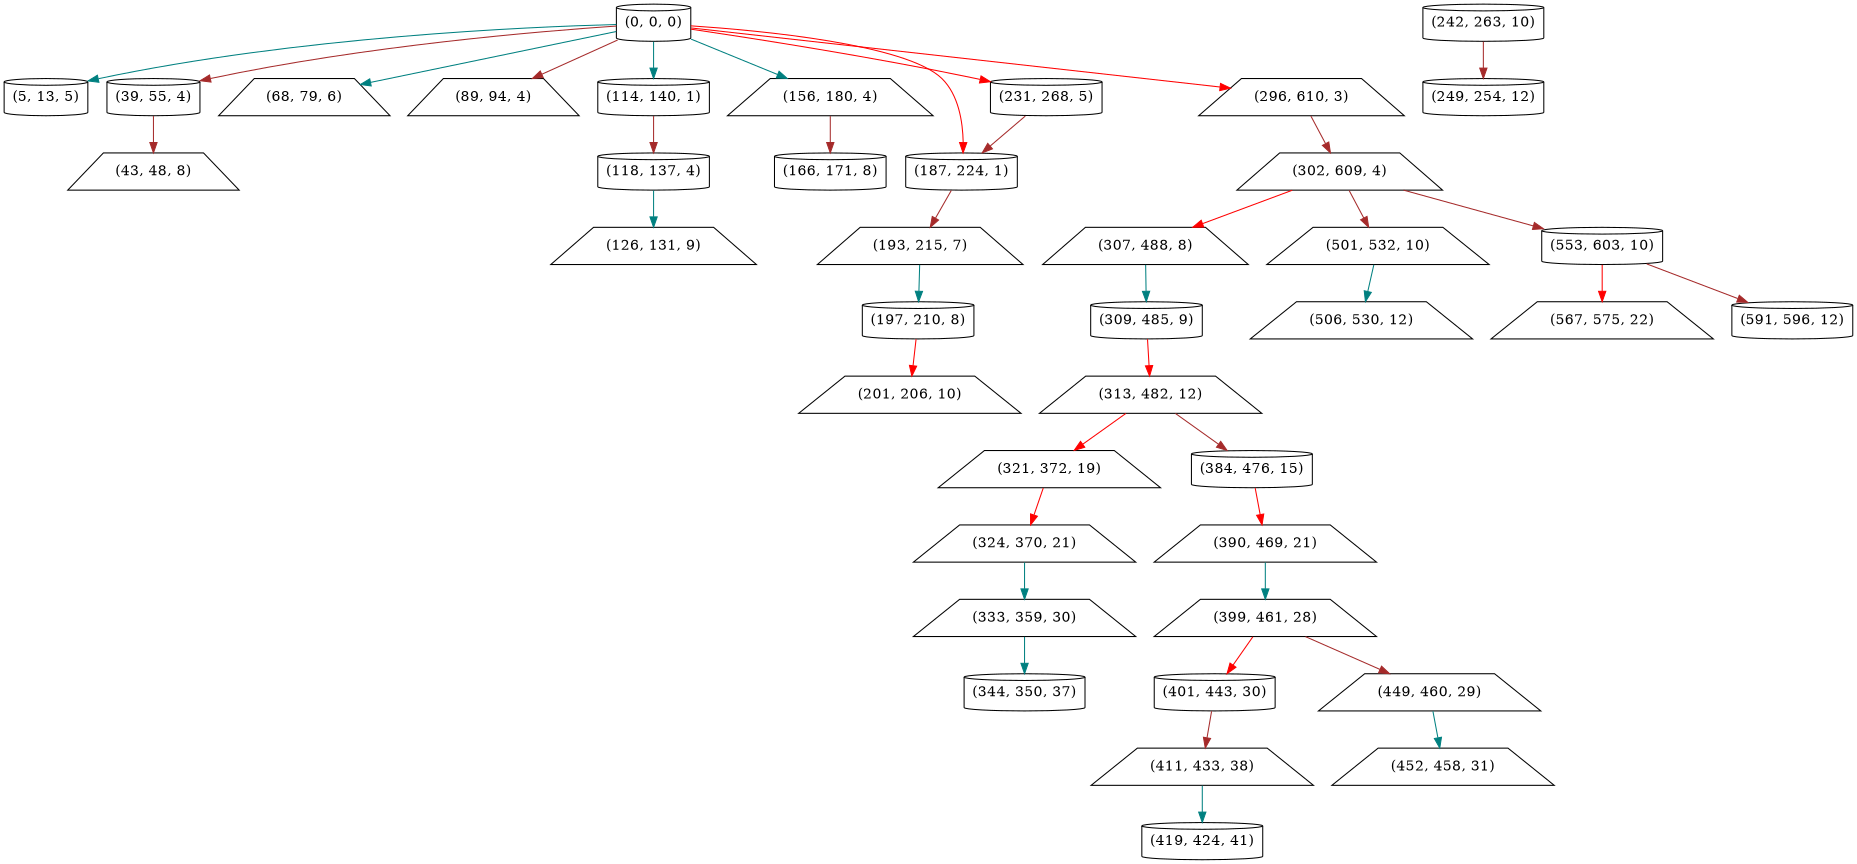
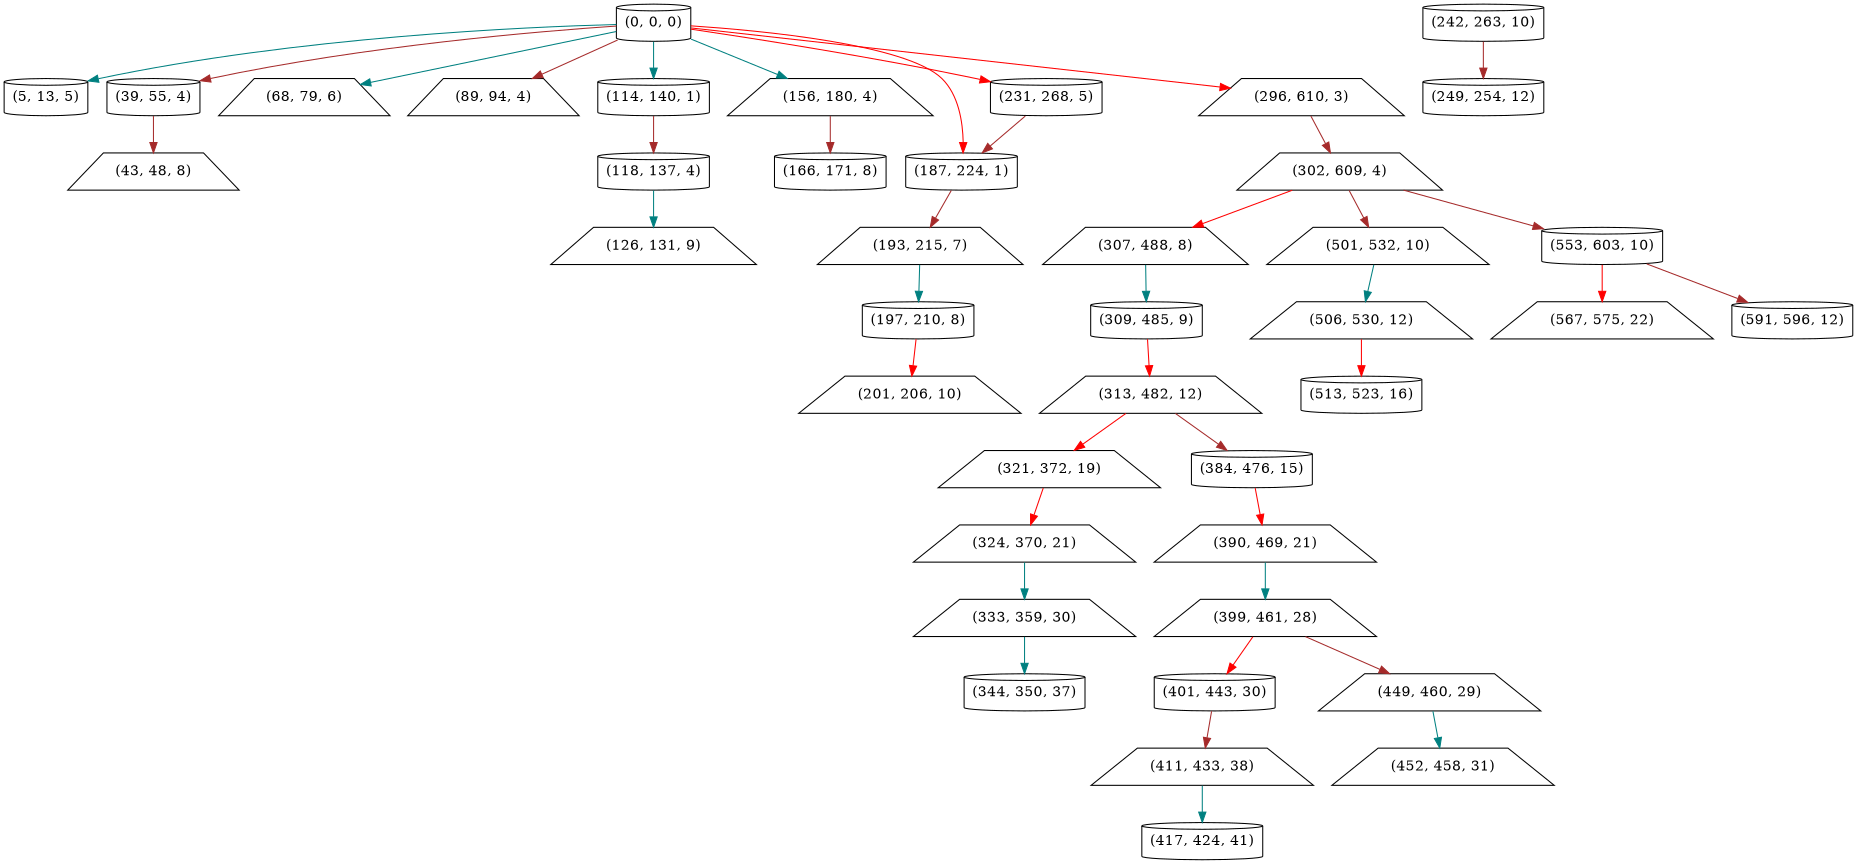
none -> (1361, 395)
(1202, 841) -> (1202, 841)
